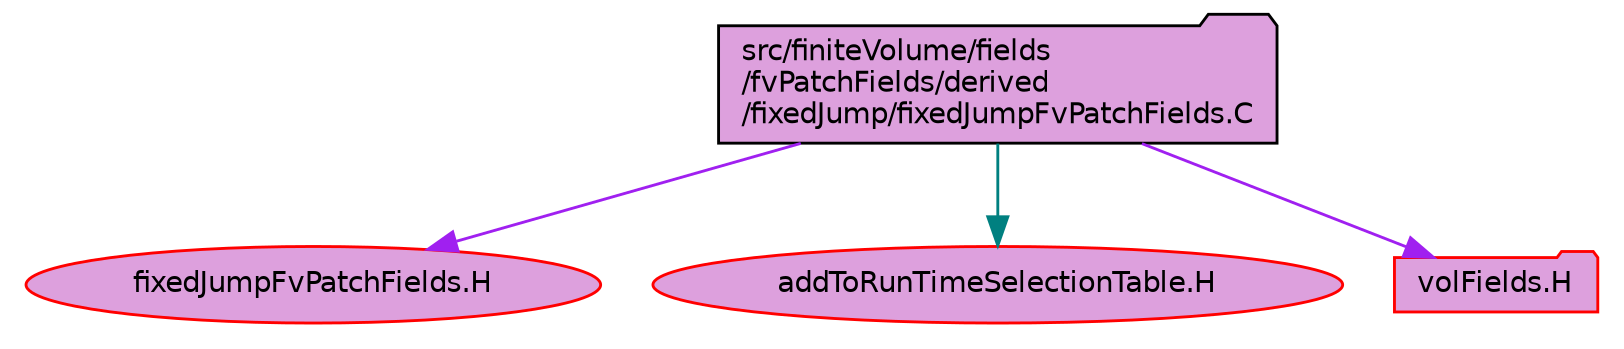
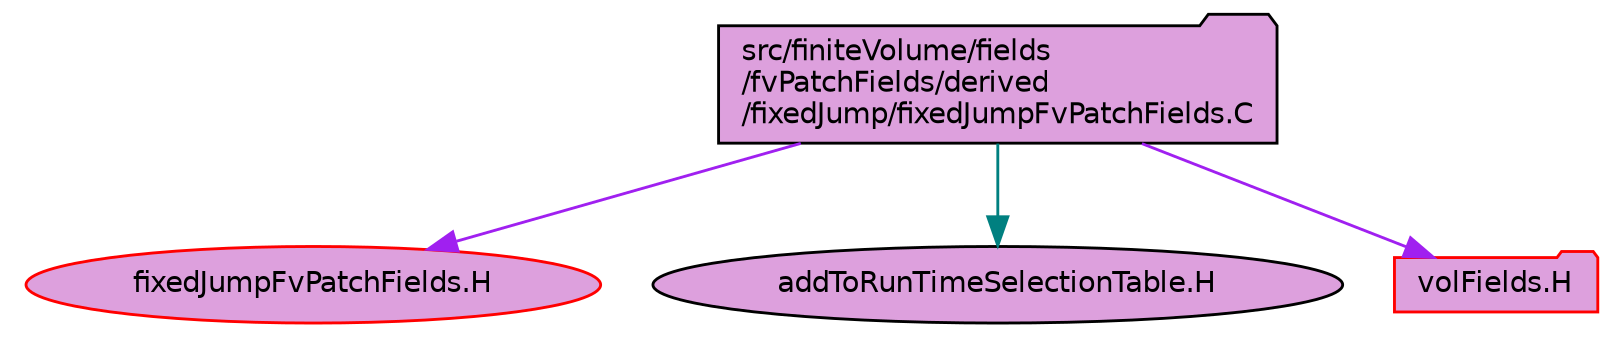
(998, 285) -> (998, 285)
